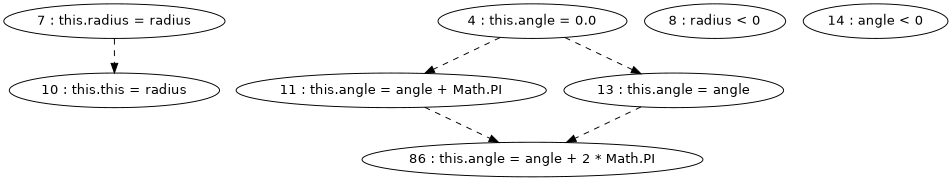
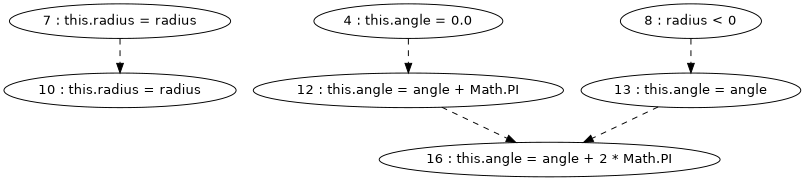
(876, 21) -> none
(599, 54) -> (691, 51)
(114, 90) -> (120, 90)
(391, 90) -> (408, 90)
(532, 160) -> (550, 160)
